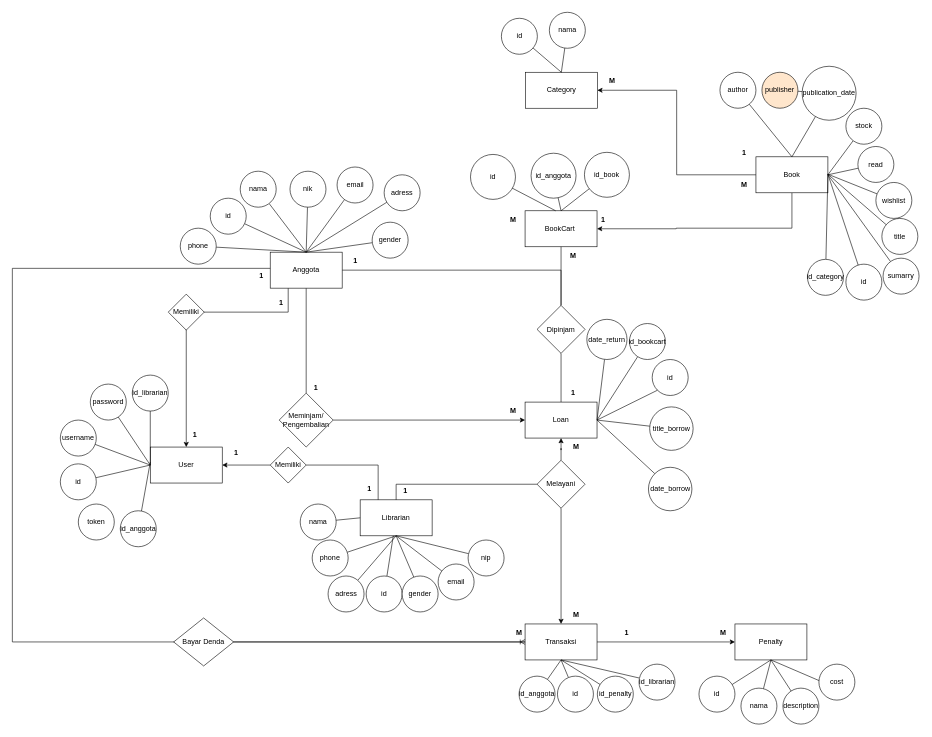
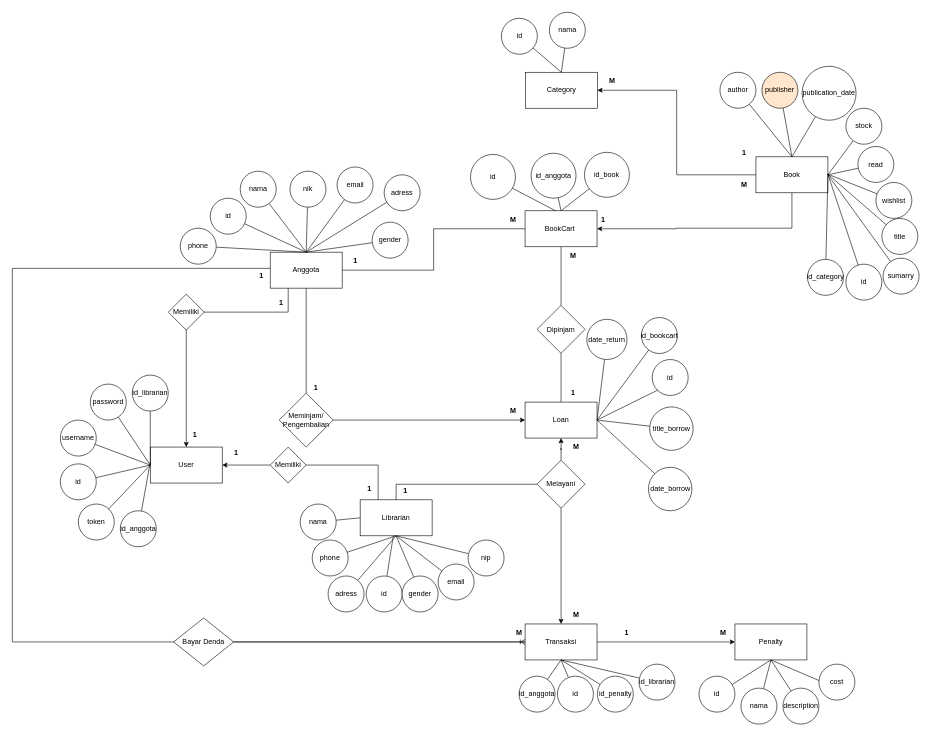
(800, 91) -> (788, 132)
(495, 270) -> (457, 229)
(648, 342) -> (660, 336)
none -> (127, 489)
